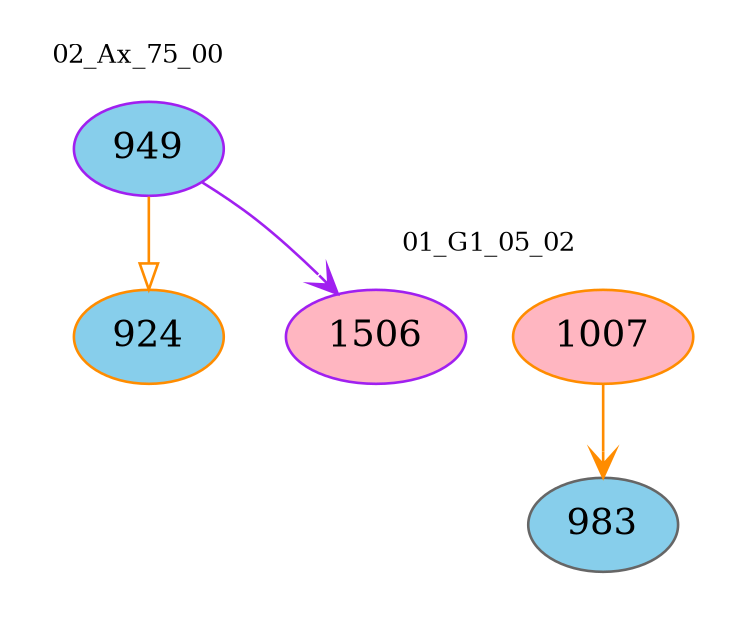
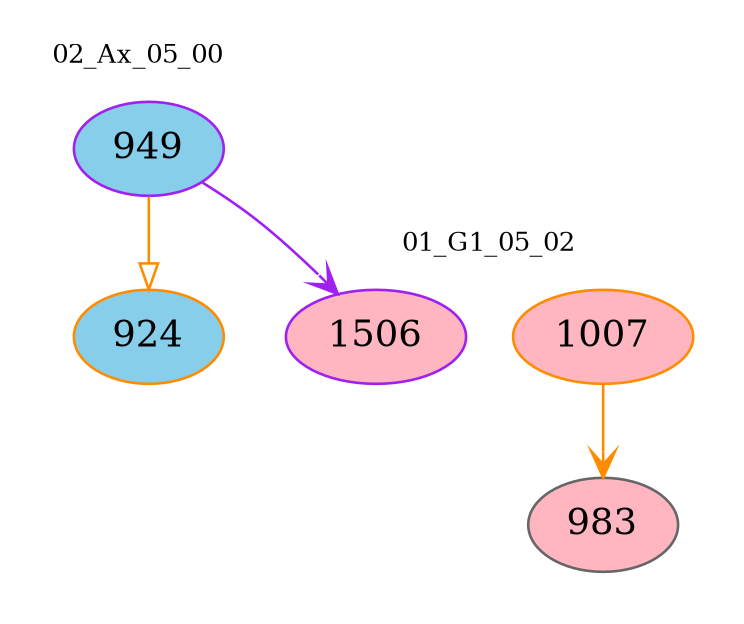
(138, 56) -> (138, 56)
(603, 525) -> (603, 525)
